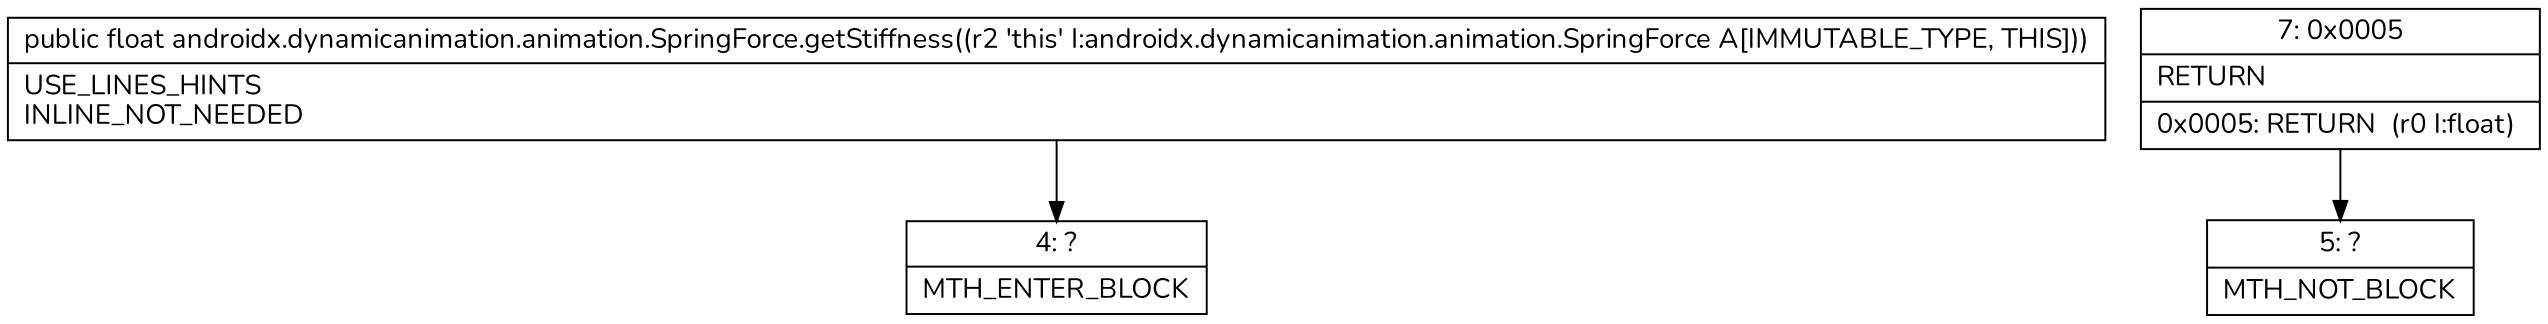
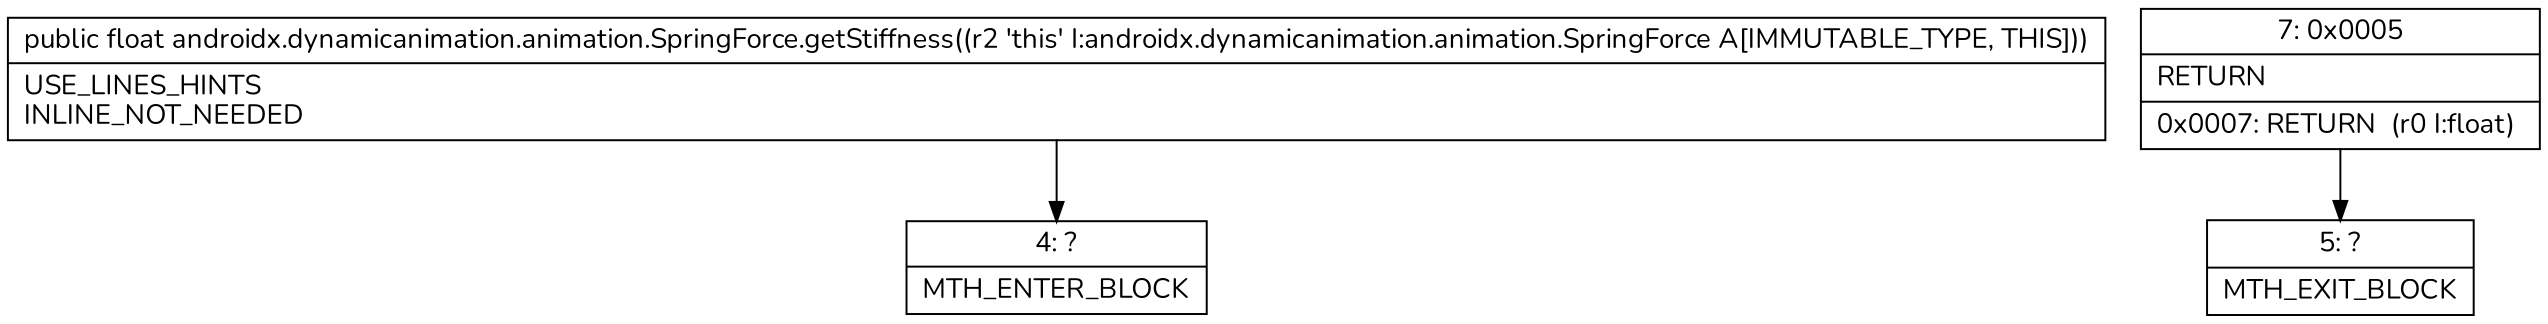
(2340, 124) -> (2340, 124)
(2339, 290) -> (2340, 290)
